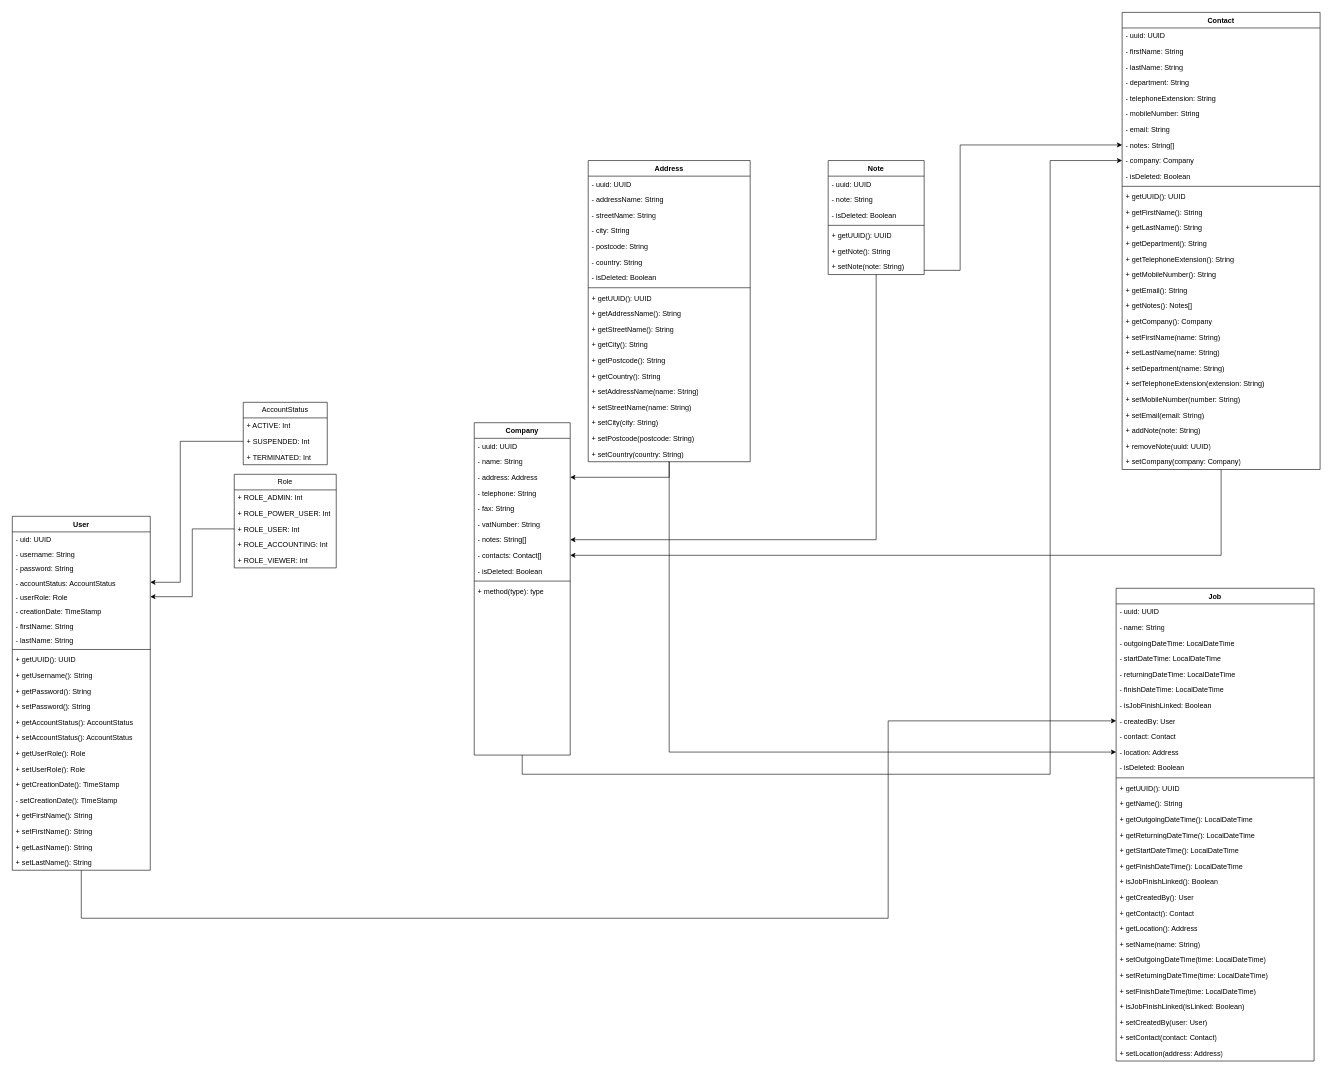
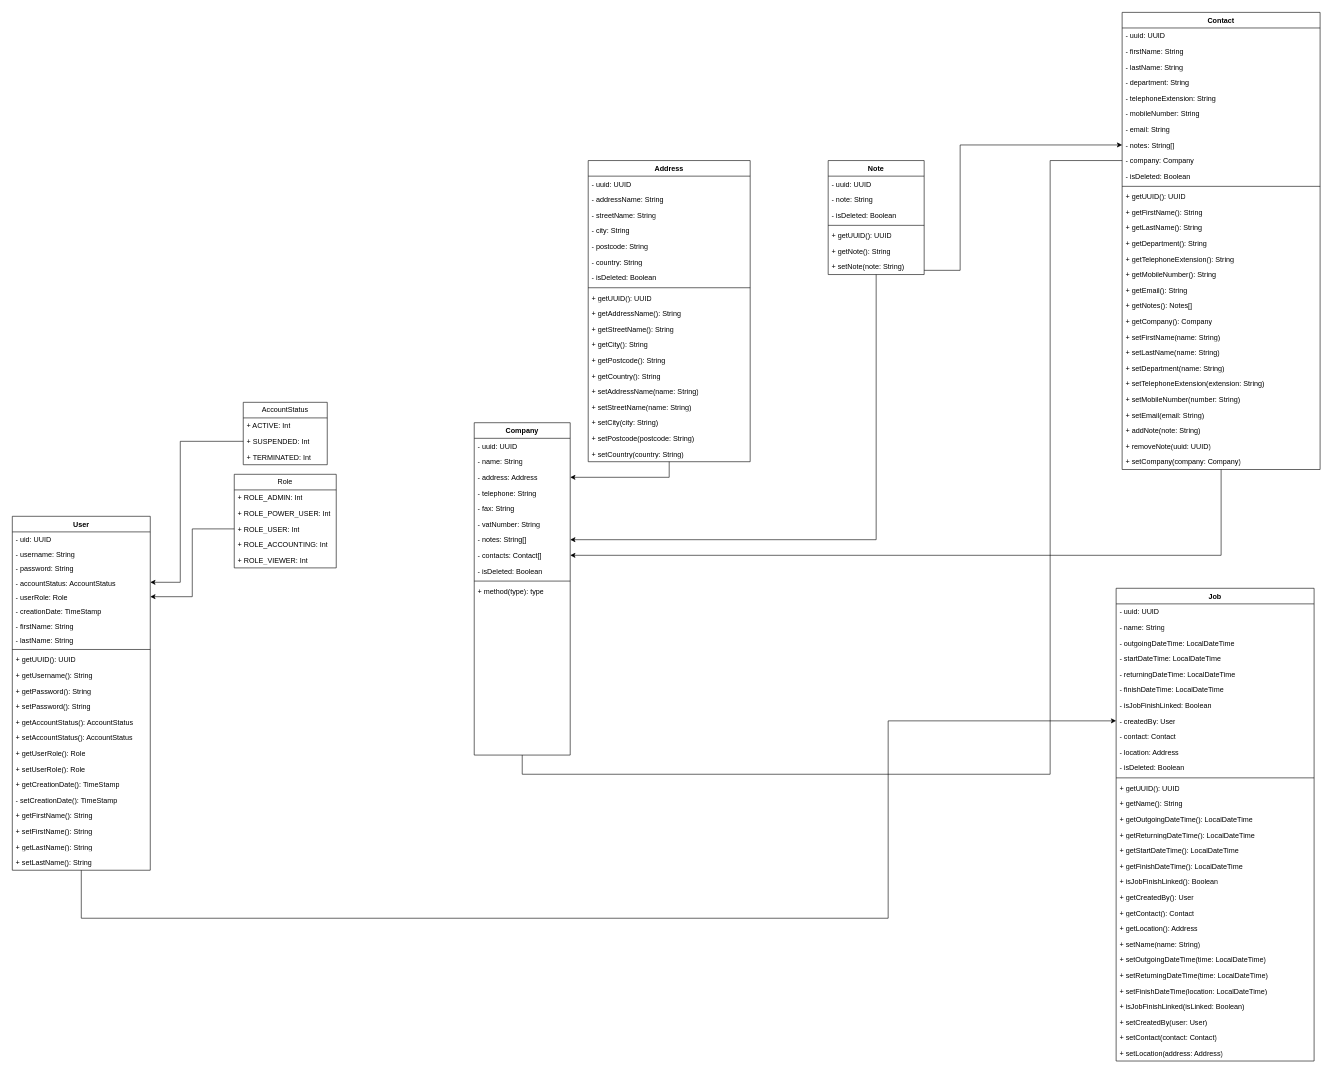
(1116, 161) -> (1117, 161)
(669, 751) -> none
(1192, 992) -> (1199, 992)
